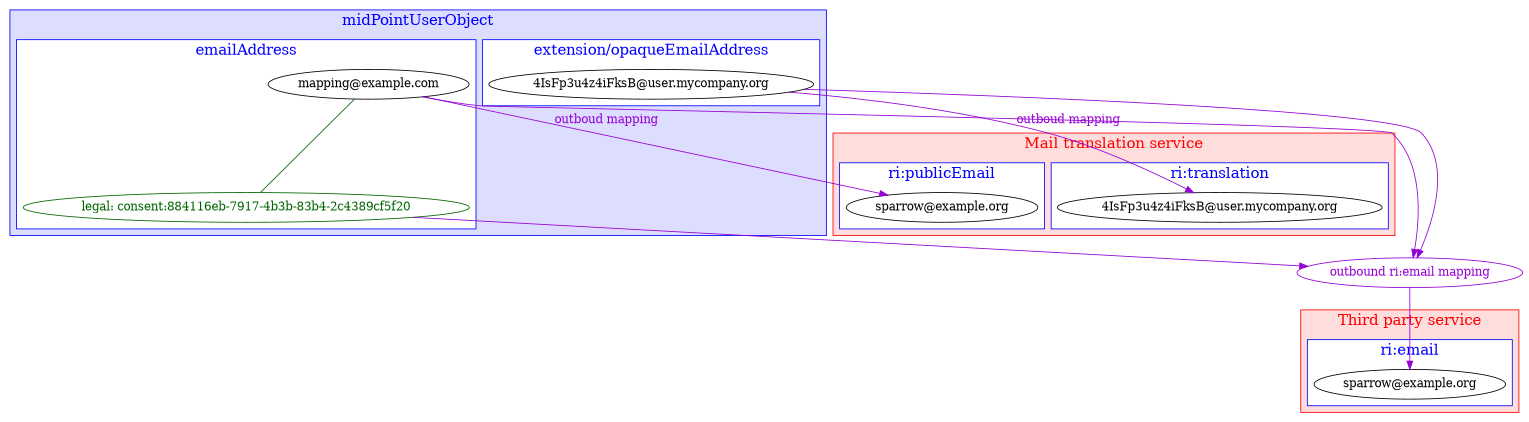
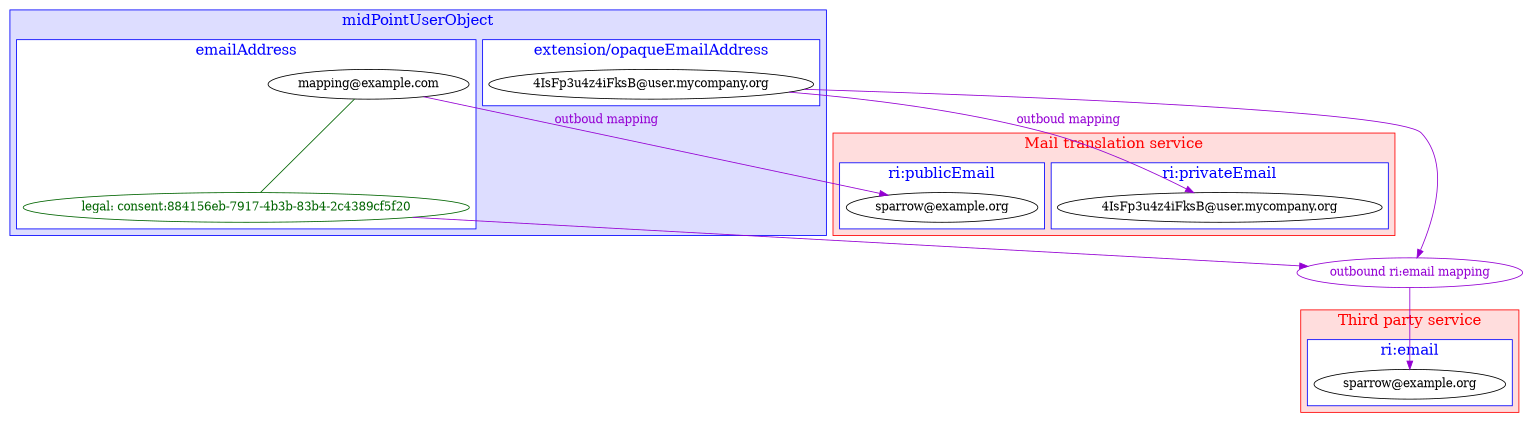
(941, 117) -> none
(1220, 174) -> (1220, 174)
(246, 207) -> (246, 207)
